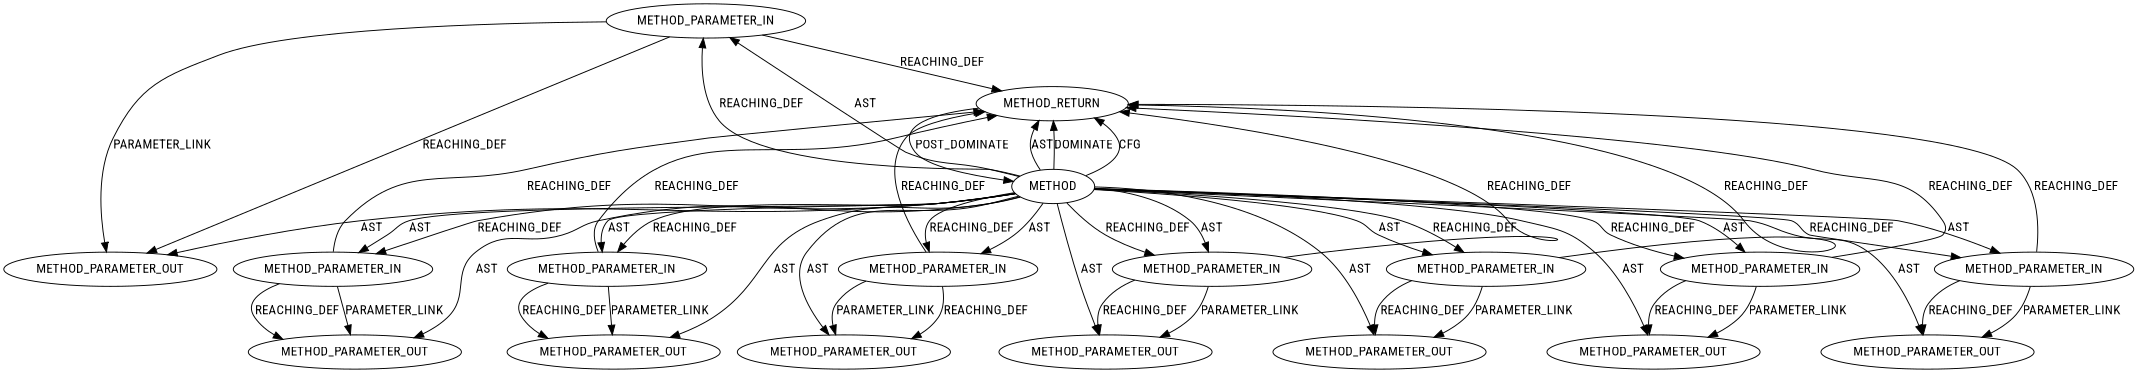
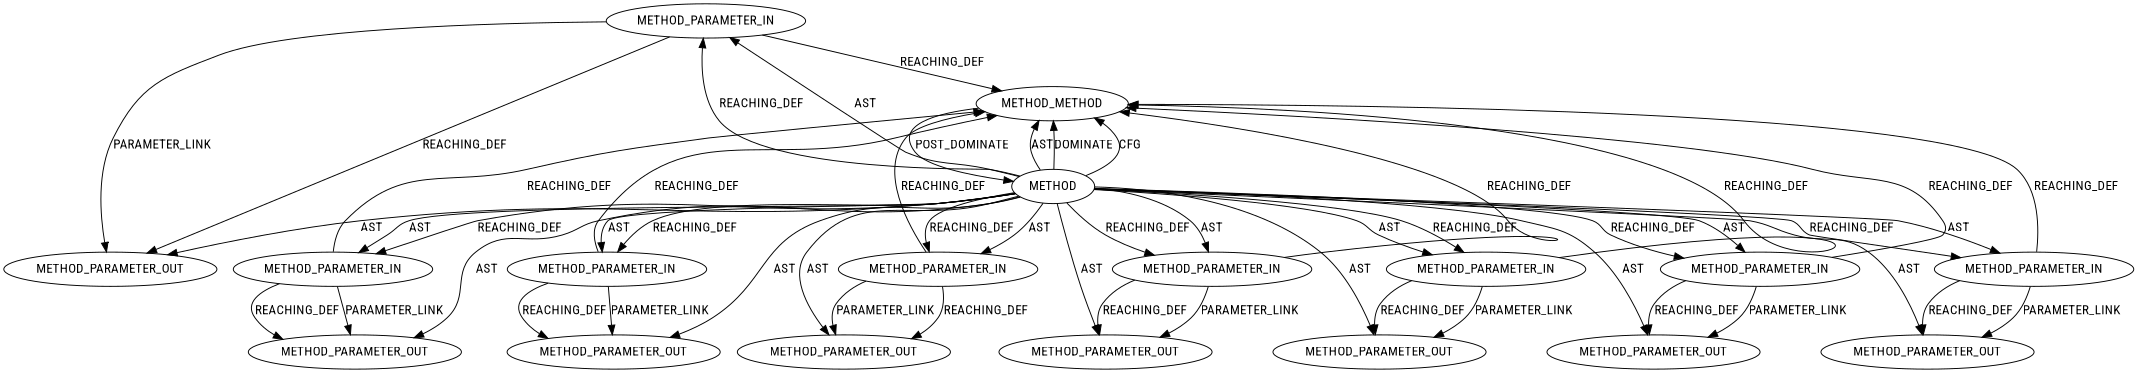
(1052, 104) -> (1052, 104)
